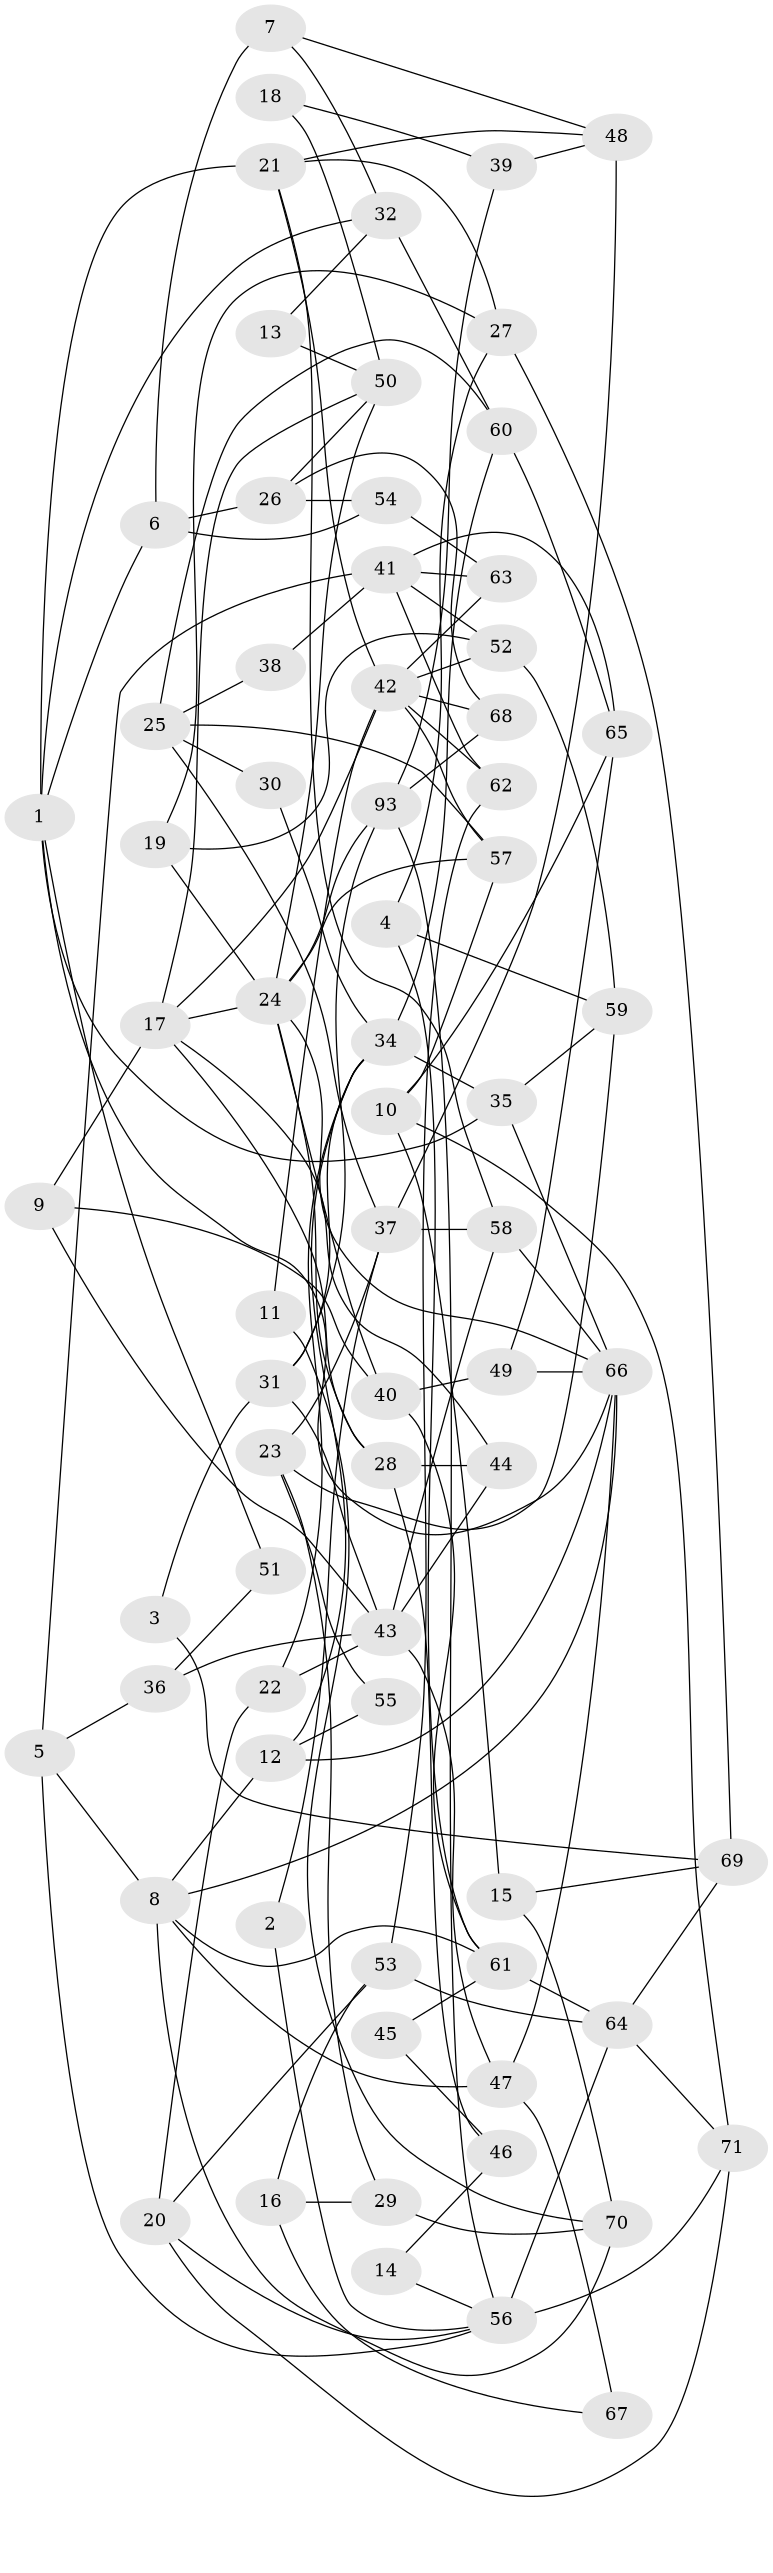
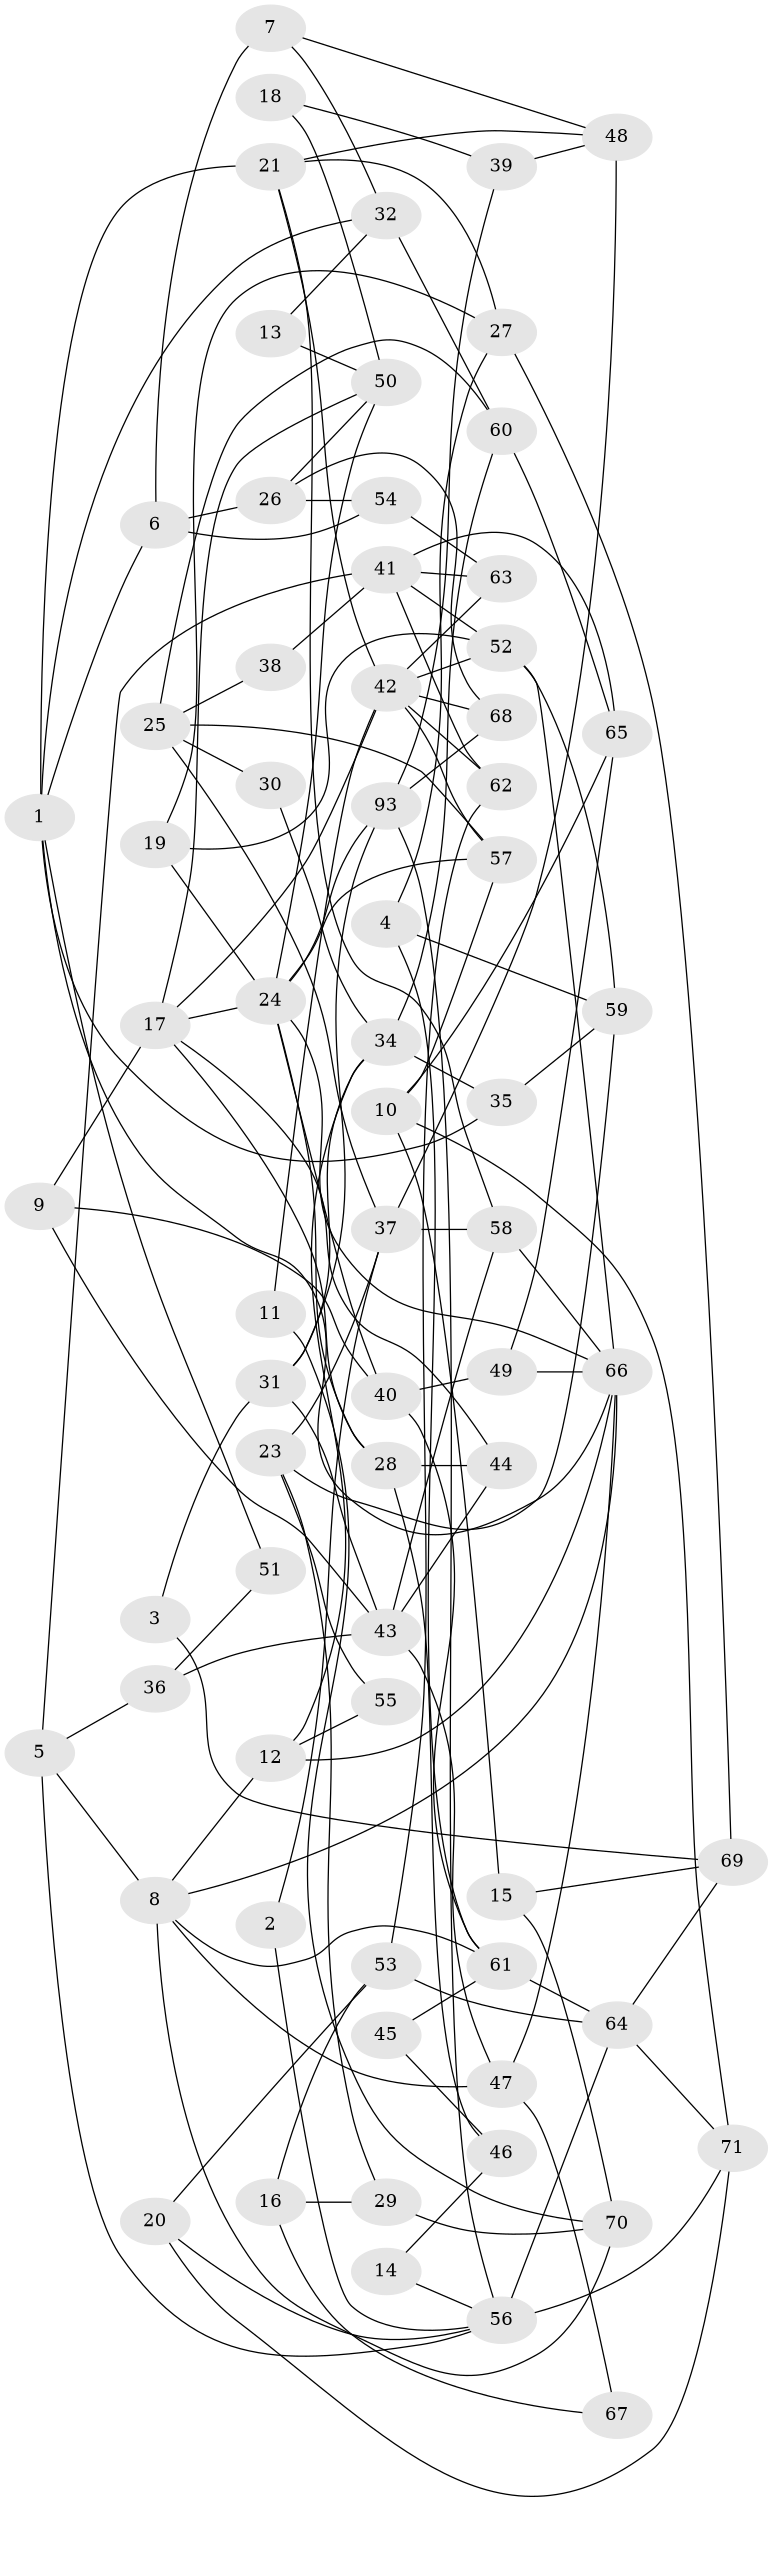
(559, 1237) -> (572, 971)
(271, 1689) -> none
